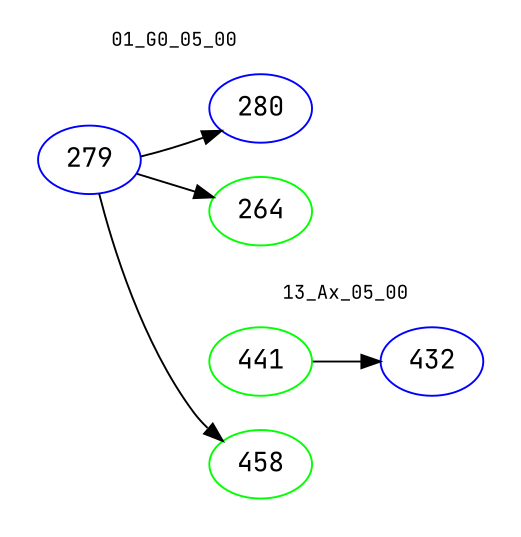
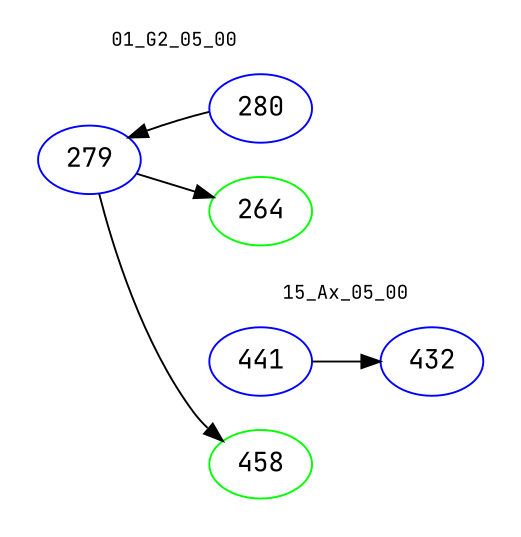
(175, 41) -> (175, 41)
(172, 148) -> (178, 121)
(346, 294) -> (346, 294)
(261, 362) -> (261, 362)
